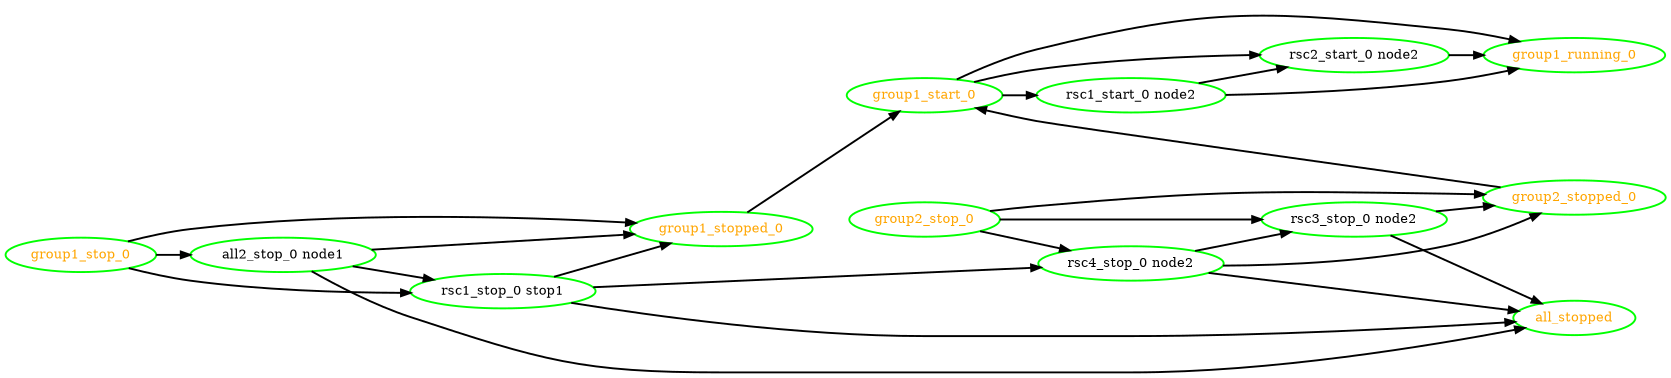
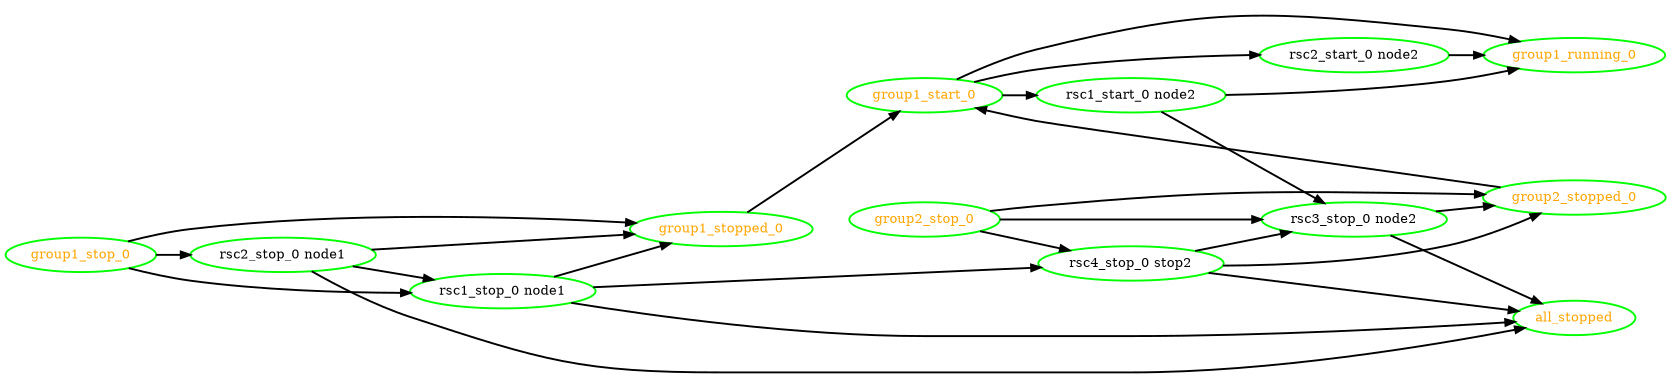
(1238, 76) -> (1242, 157)
(283, 255) -> (283, 255)
(1131, 263) -> (1131, 263)
(503, 291) -> (503, 291)
